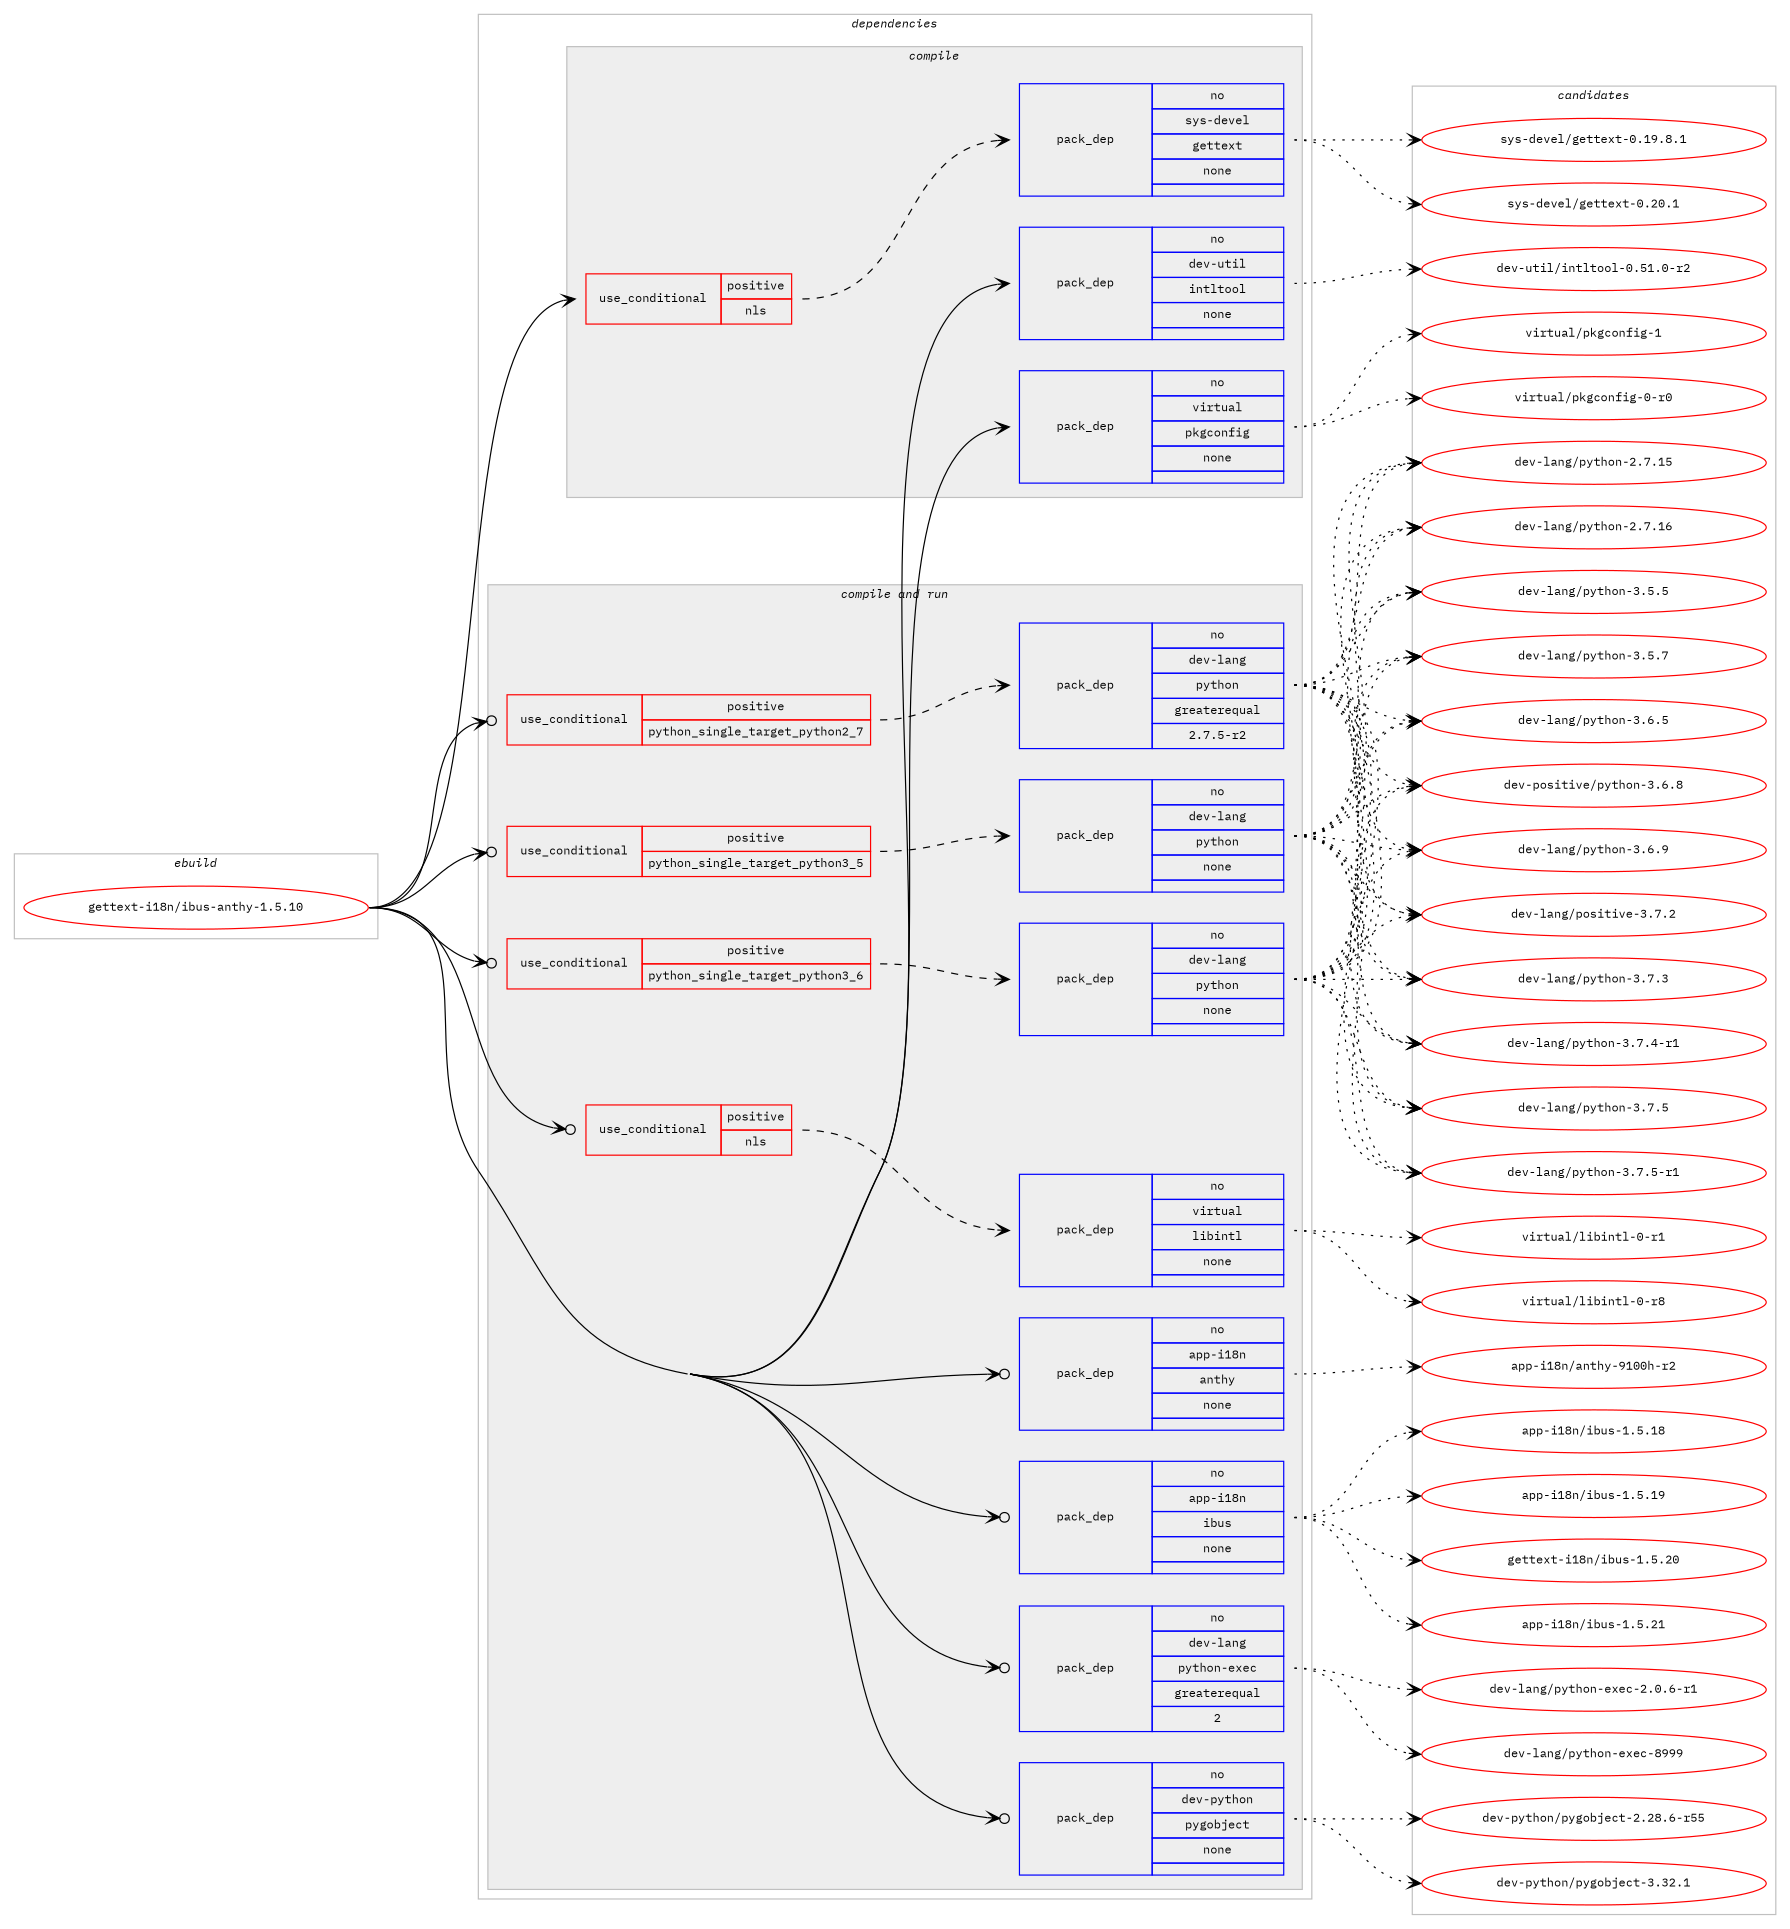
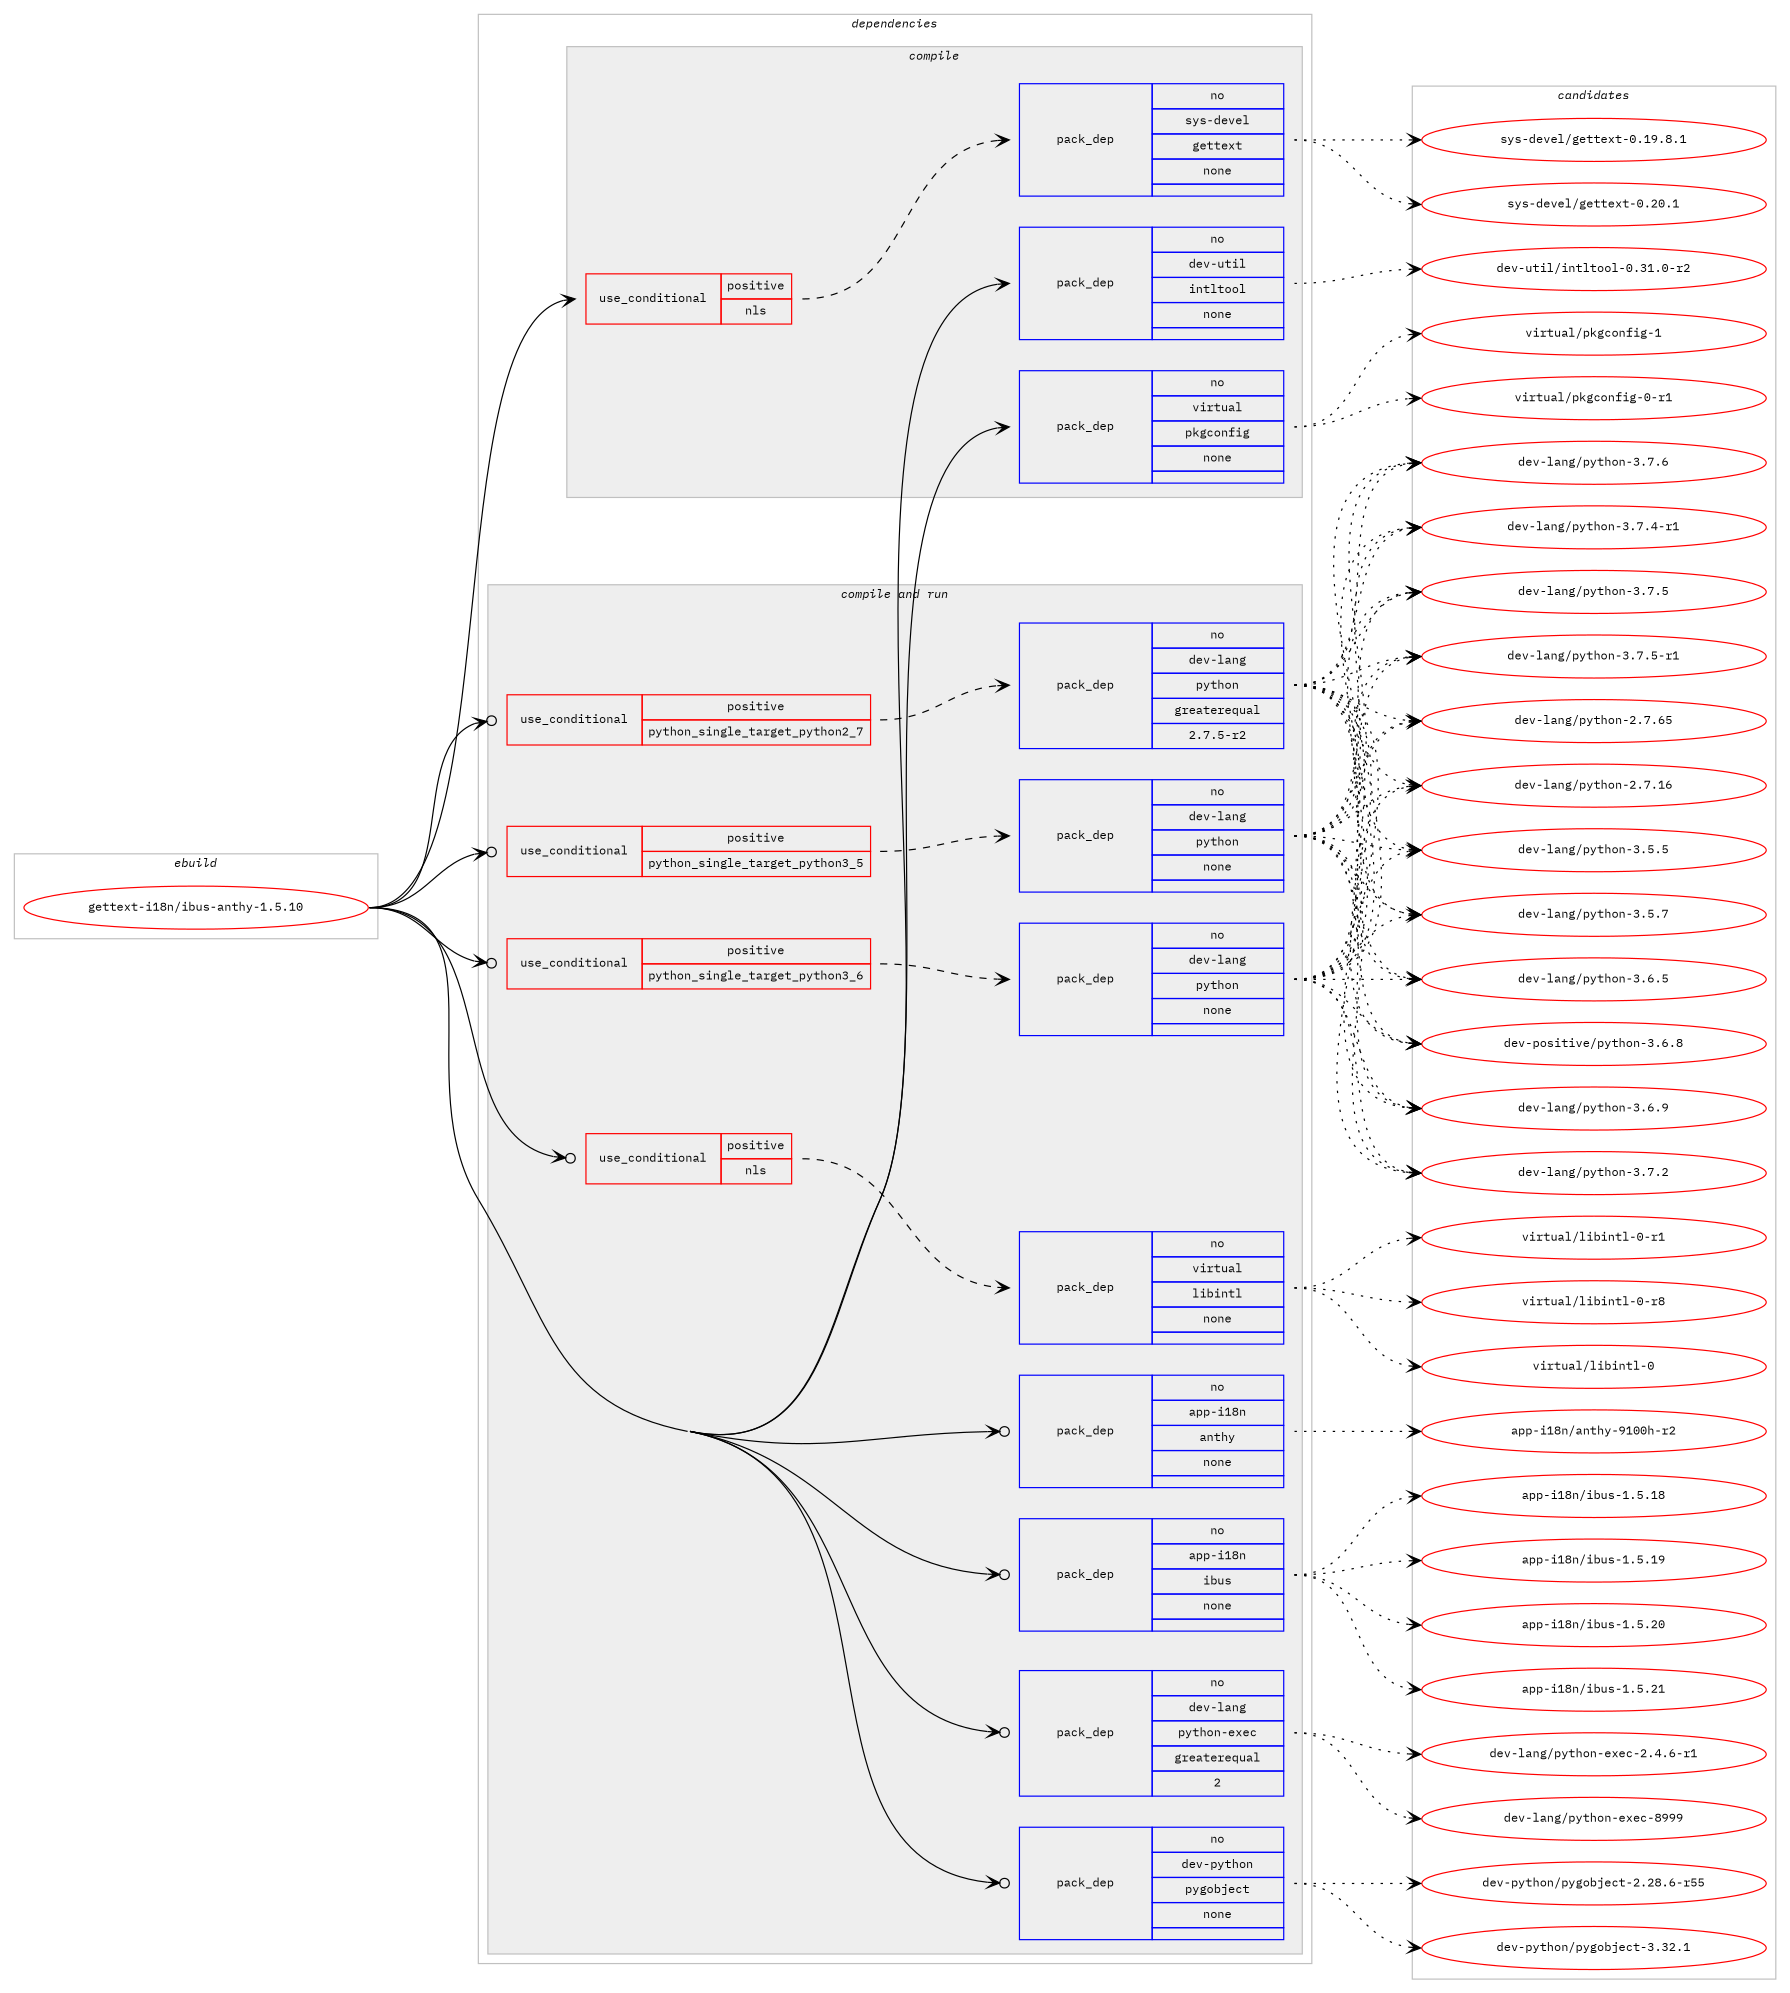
(1594, 269) -> (1594, 269)
(1594, 398) -> (1594, 398)
(1594, 463) -> (1594, 721)
(1594, 915) -> (1594, 1173)
(1594, 979) -> (1594, 463)
none -> (1594, 1367)
(1594, 1561) -> (1594, 1625)
(1594, 1690) -> (1594, 1754)
